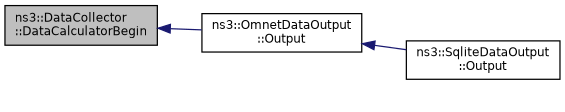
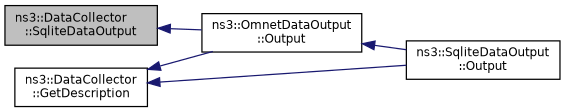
(81, 25) -> (81, 25)
none -> (81, 87)
